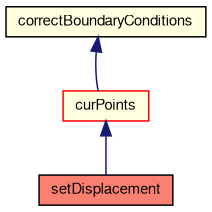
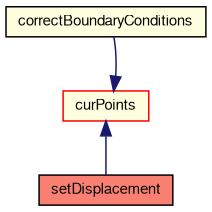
(96, 72) -> (116, 56)
